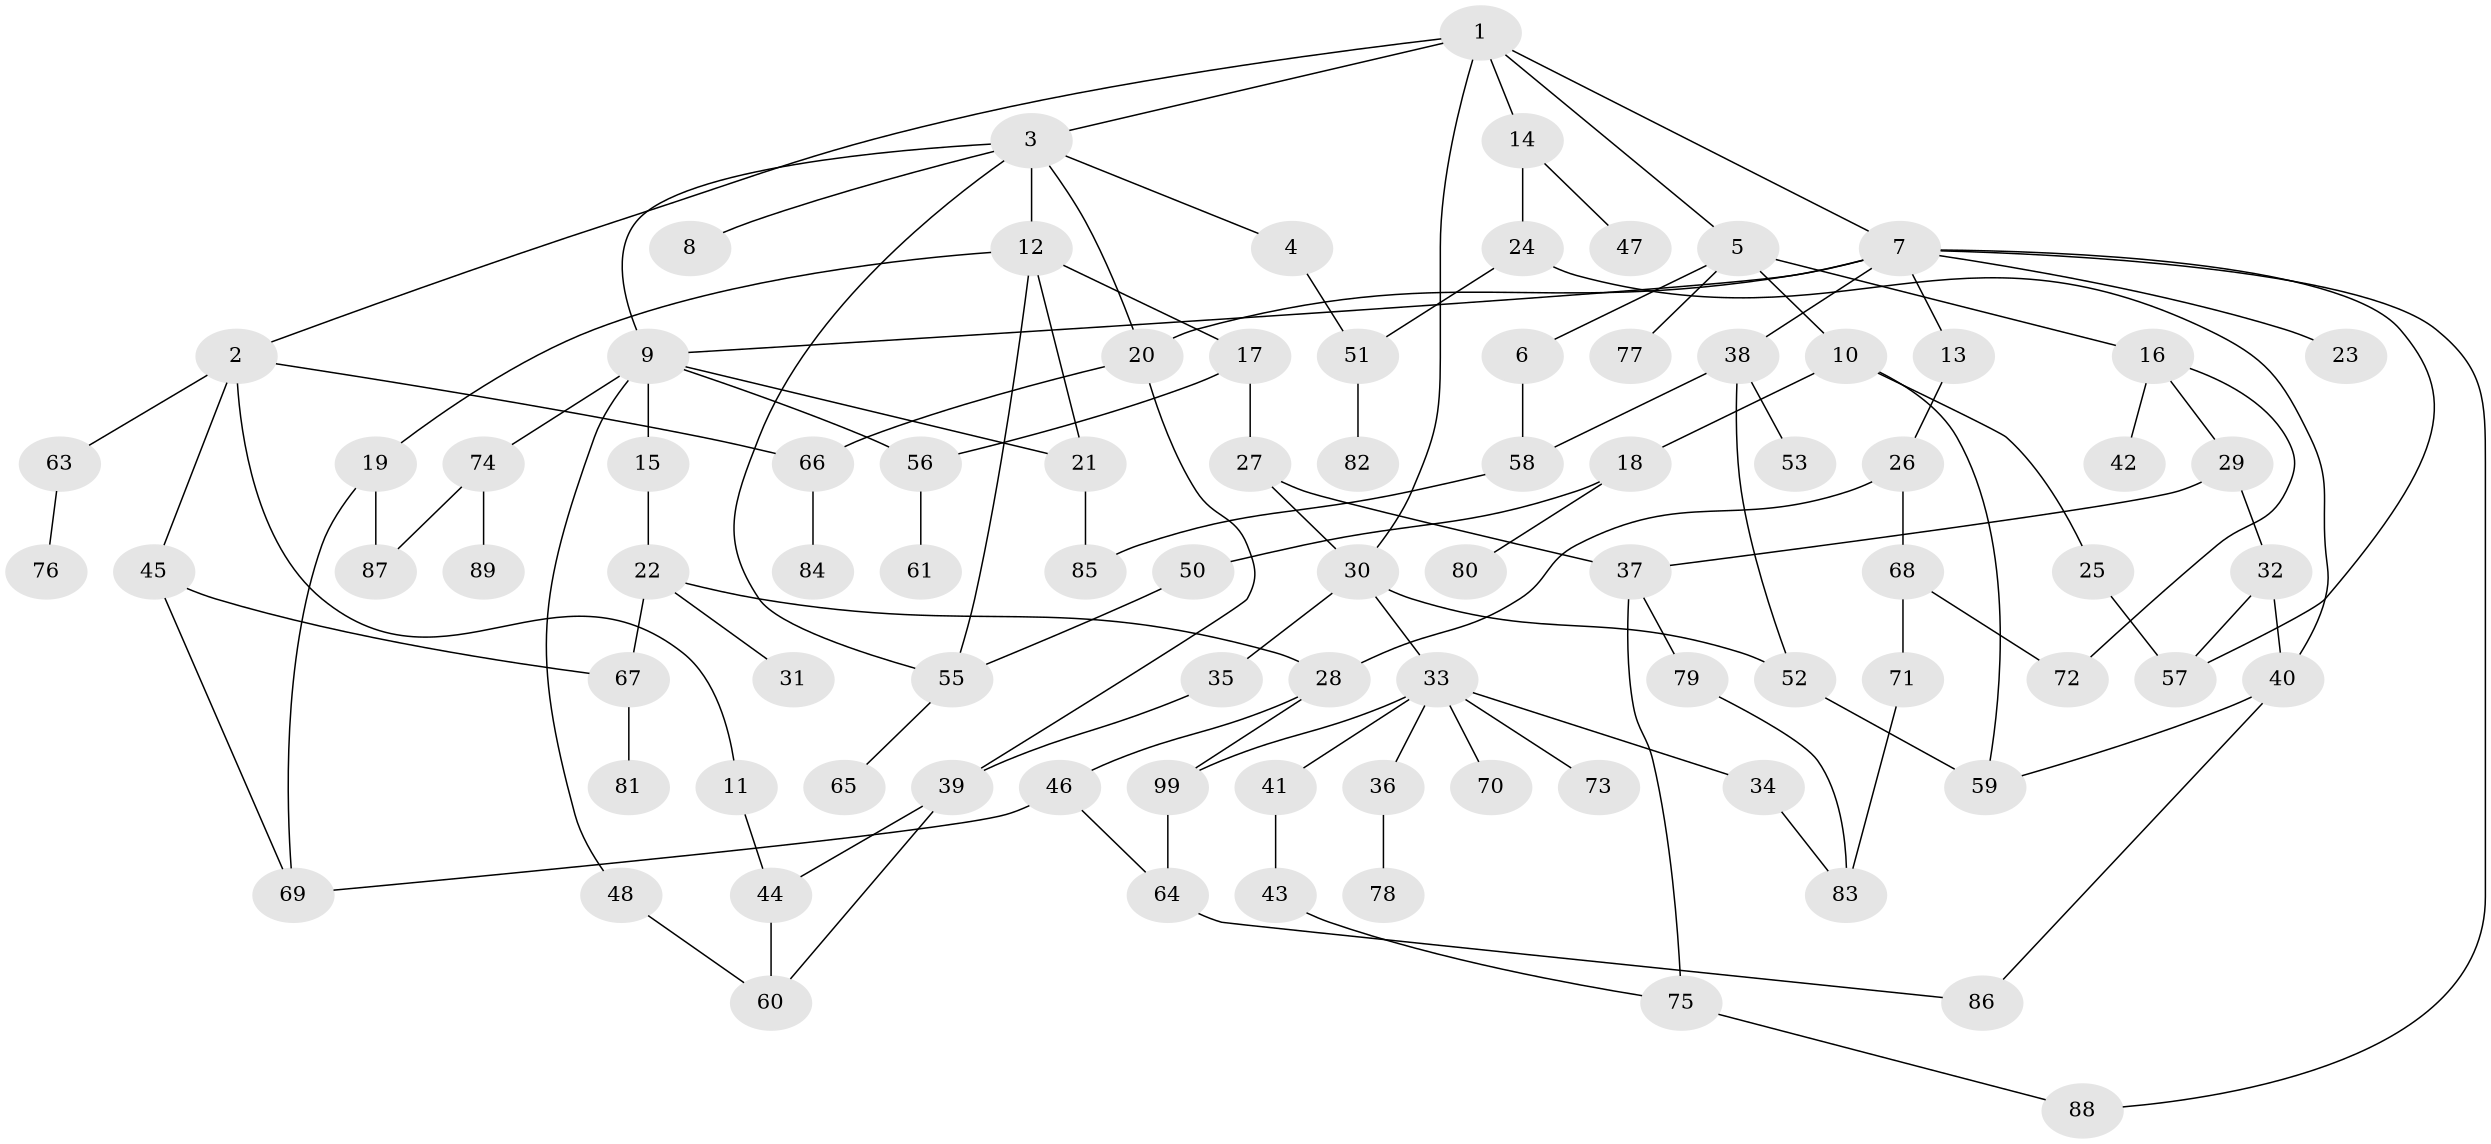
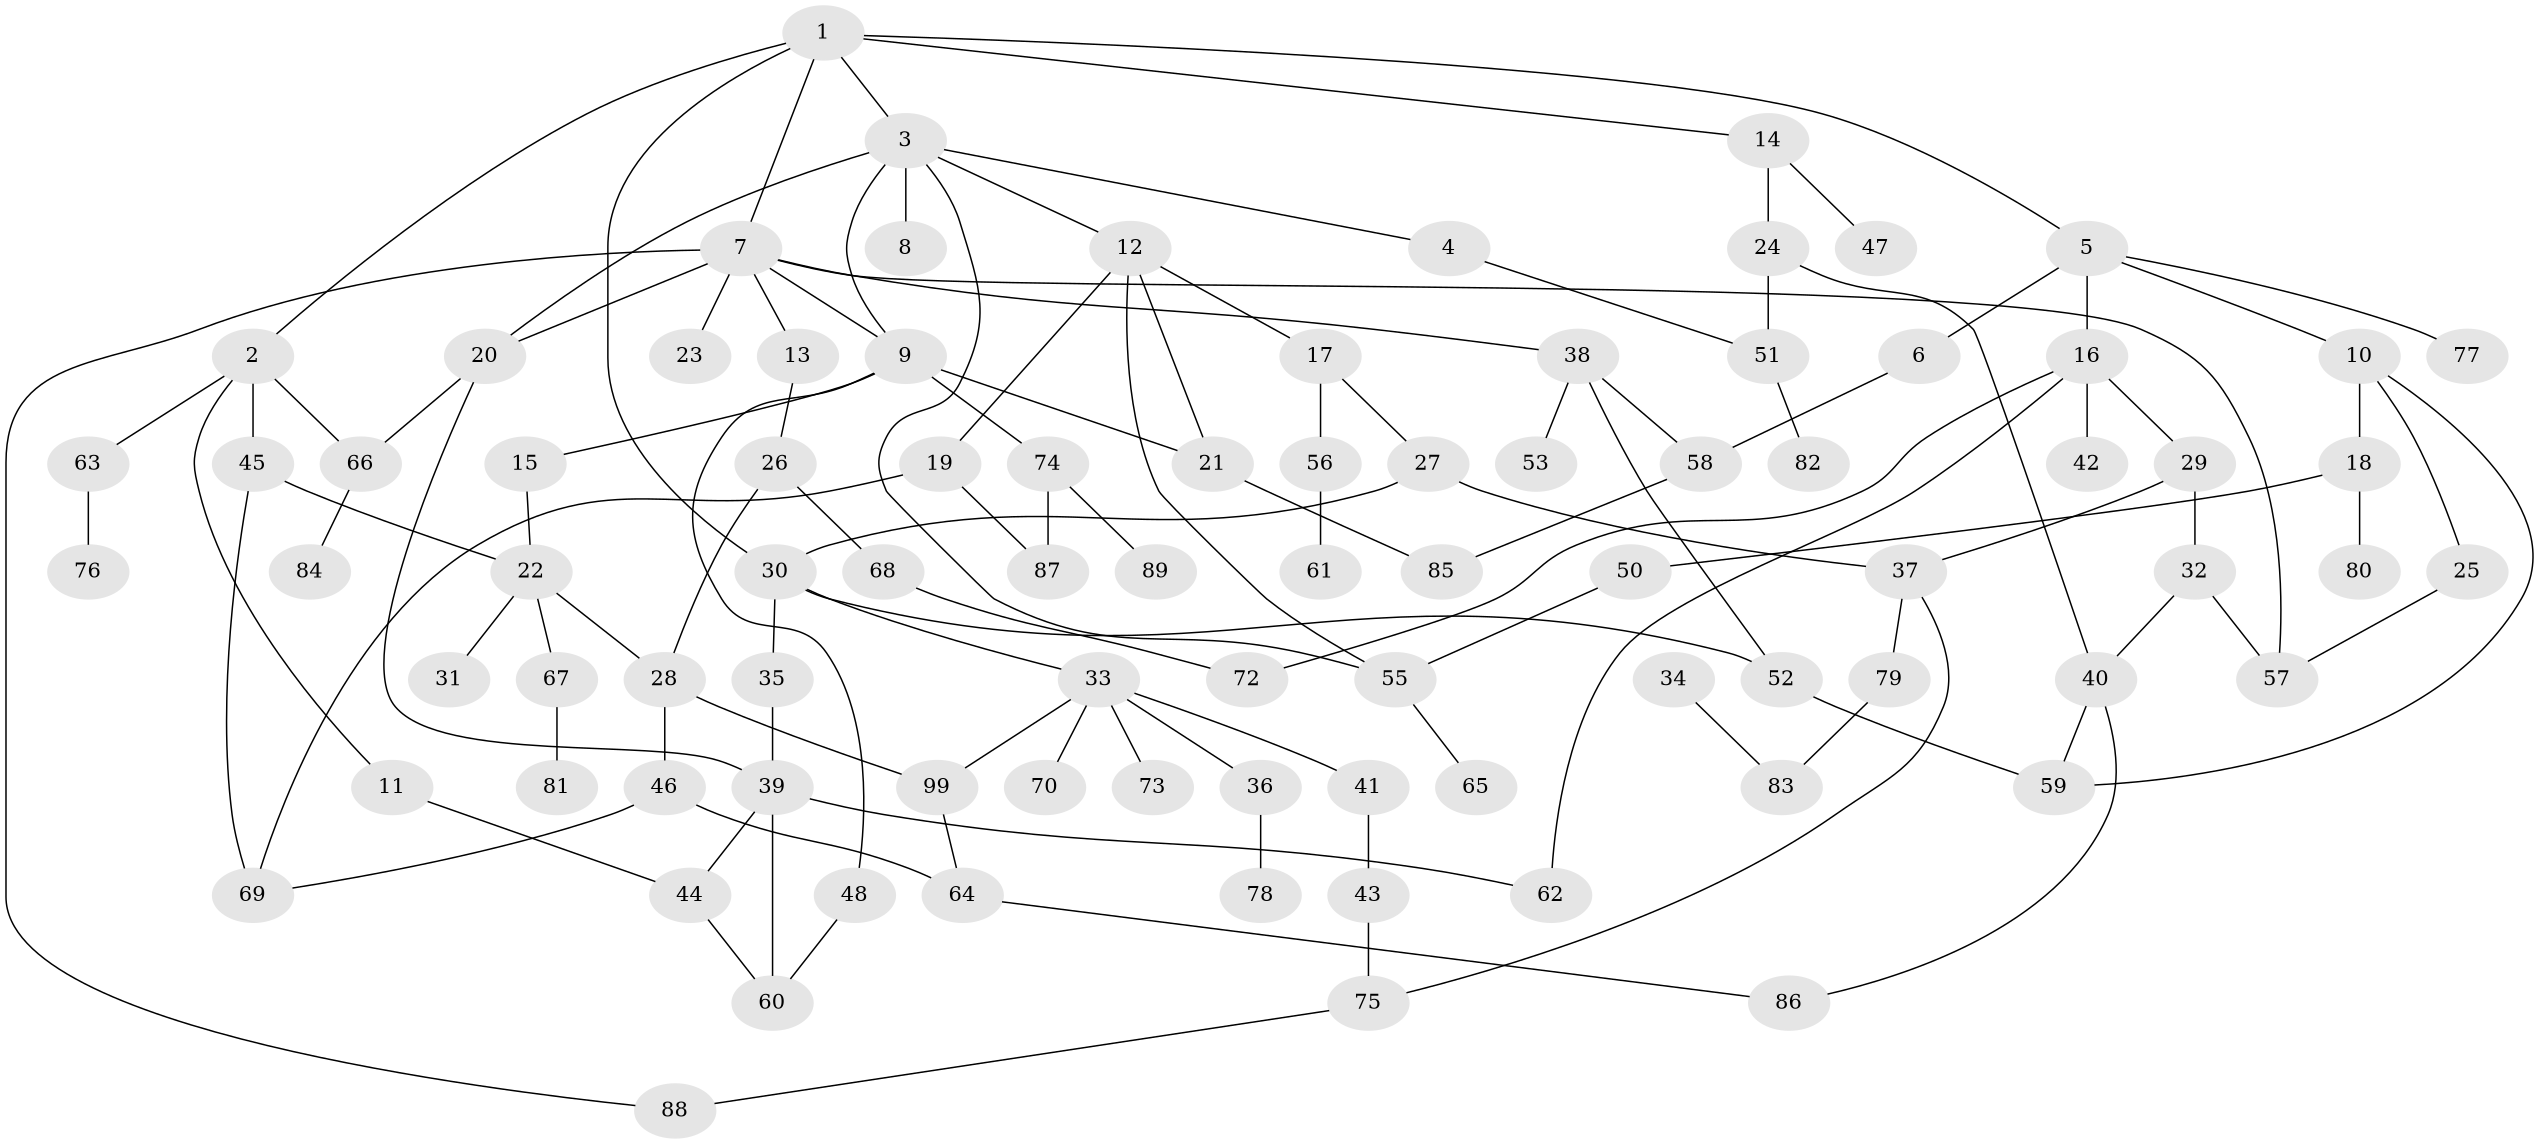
(787, 406) -> none
(386, 640) -> (389, 523)
(1903, 680) -> none
(1601, 734) -> none
none -> (1551, 895)
